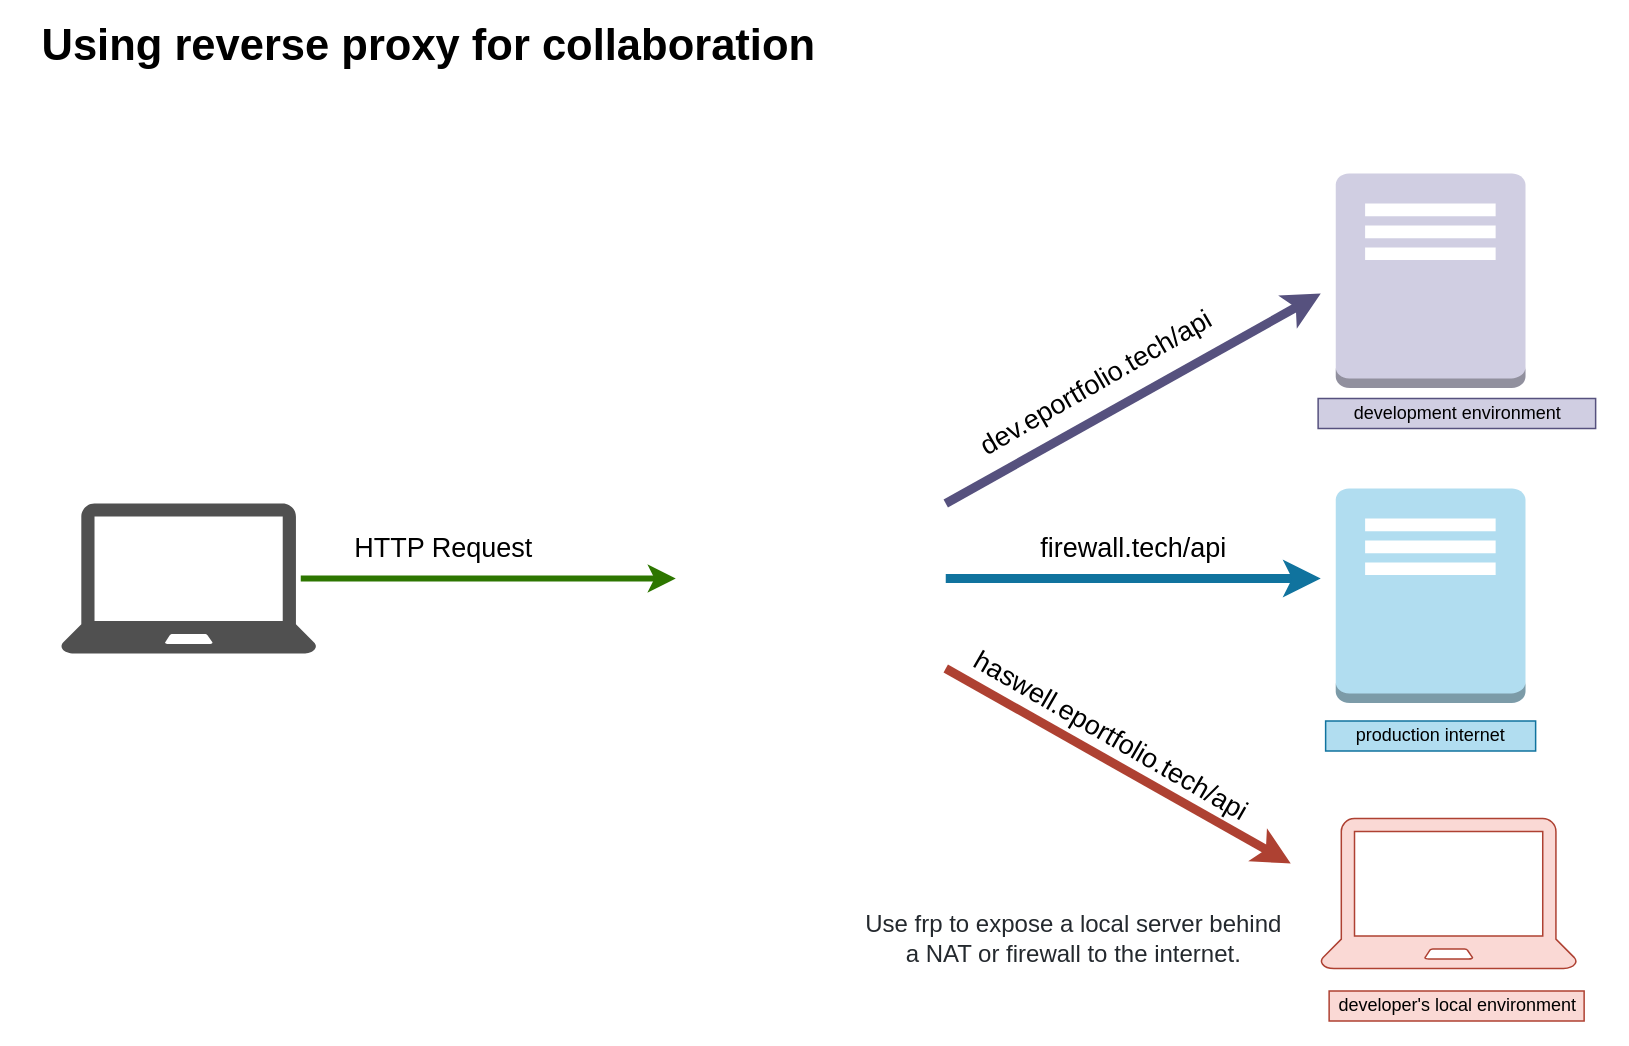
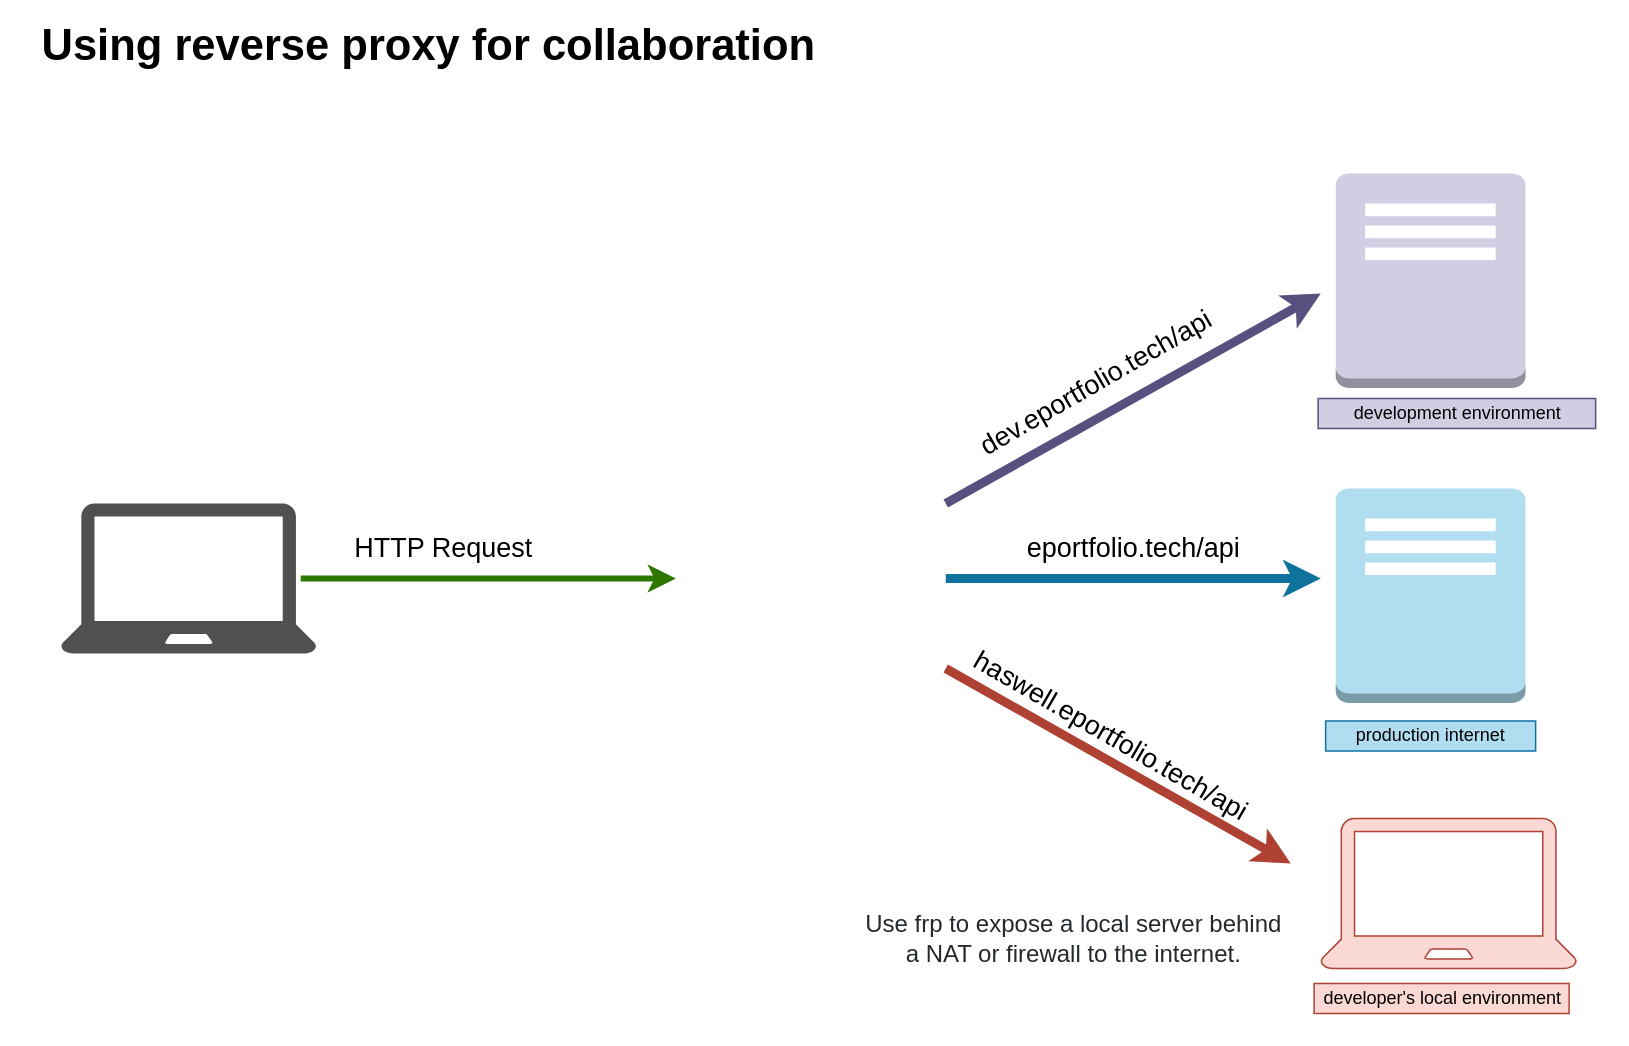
(1134, 548) -> (1134, 548)
(1457, 1006) -> (1442, 998)
